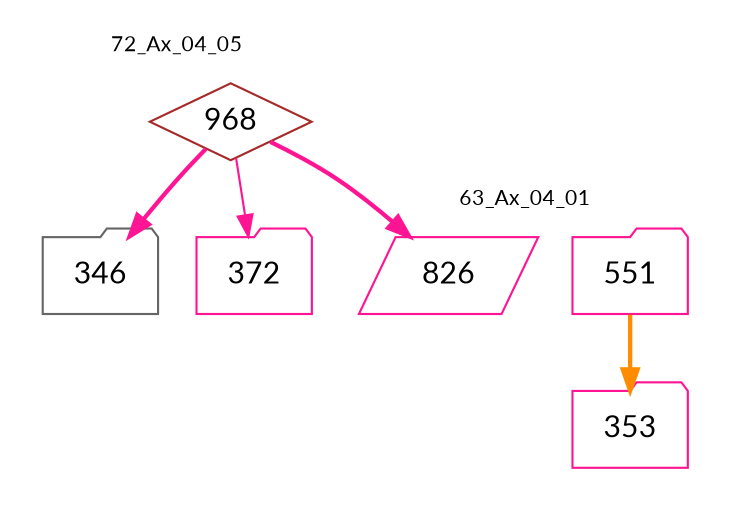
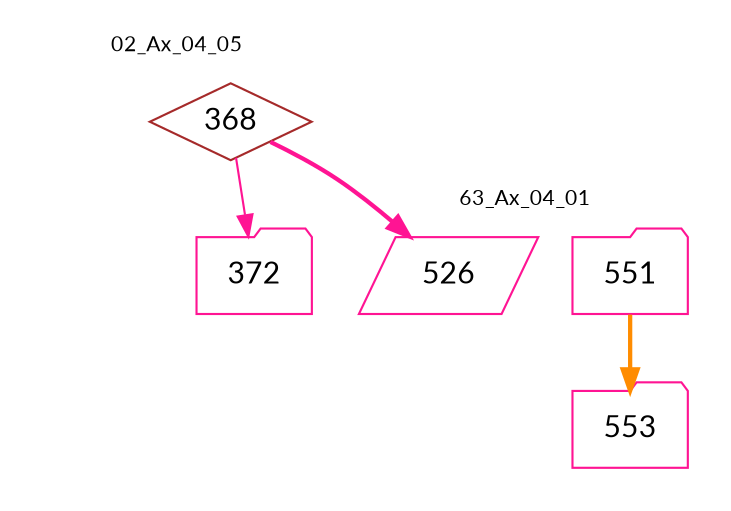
(177, 46) -> (177, 46)
(231, 122) -> (231, 122)
(100, 276) -> none
(449, 276) -> (449, 276)
(630, 429) -> (630, 429)
